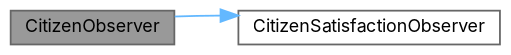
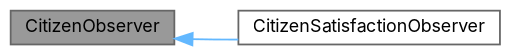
(197, 16) -> (216, 40)
